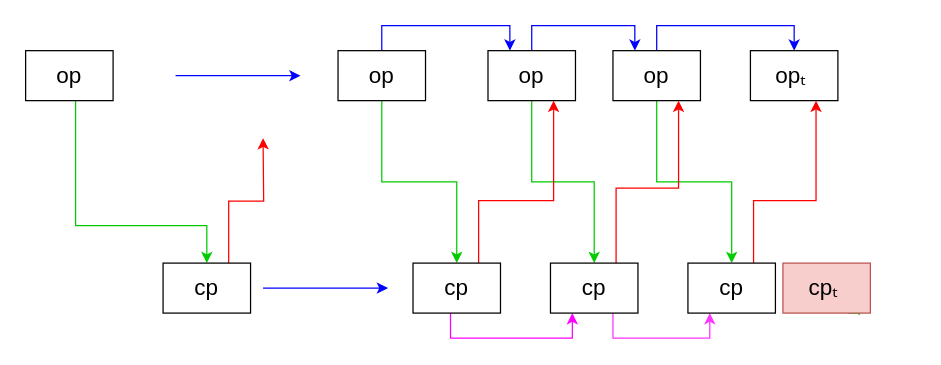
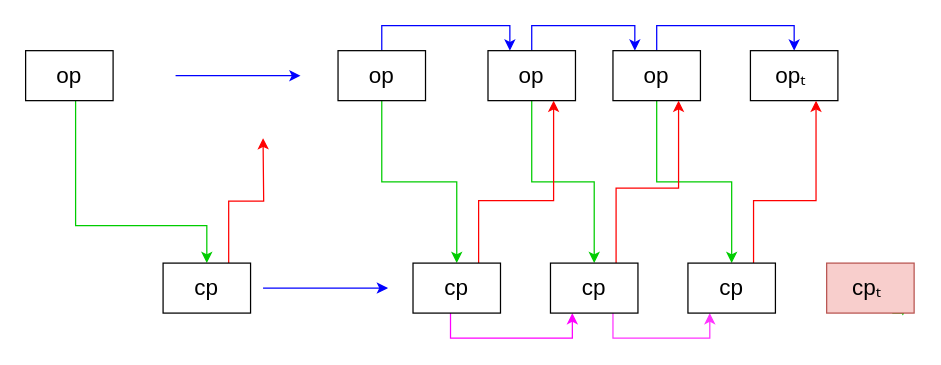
(827, 288) -> (871, 288)
